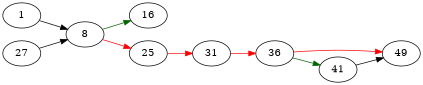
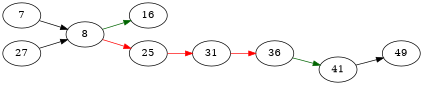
(22, 15) -> (22, 15)
(334, 50) -> none
